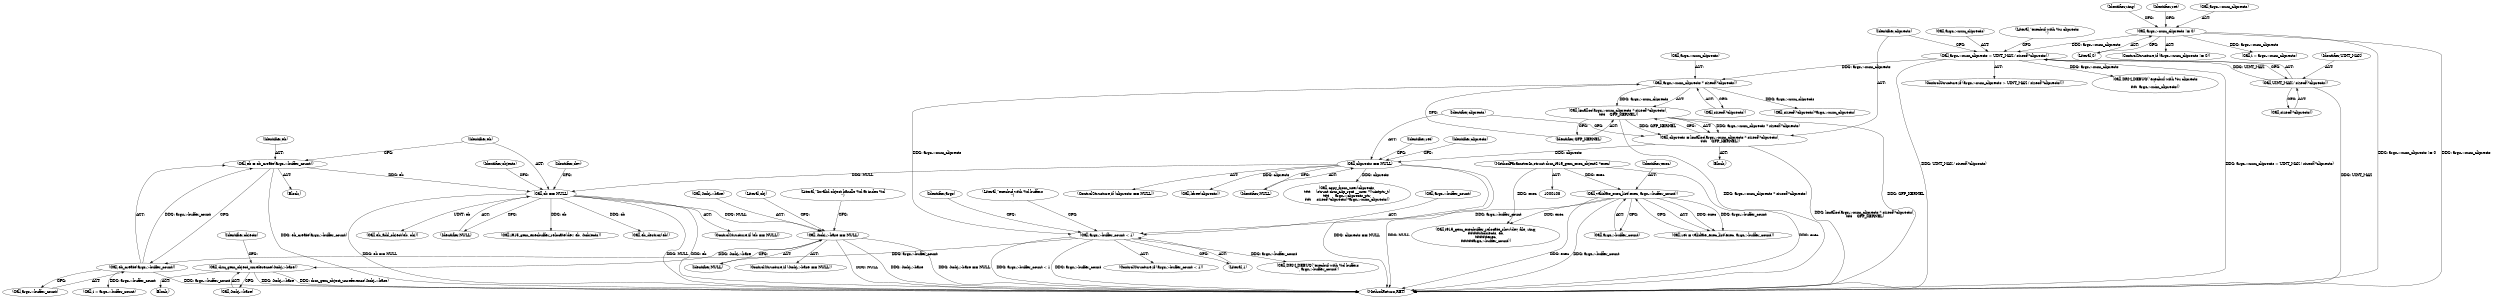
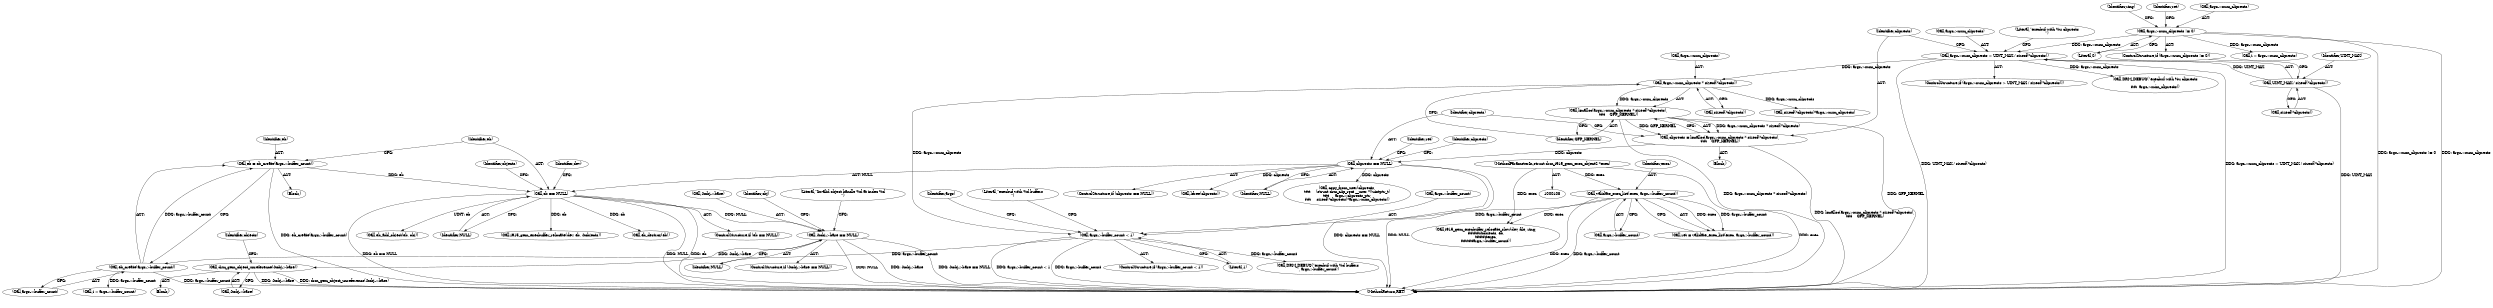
(2167, 61) -> (2259, 61)
(862, 175) -> (862, 175)
(756, 194) -> (756, 194)
